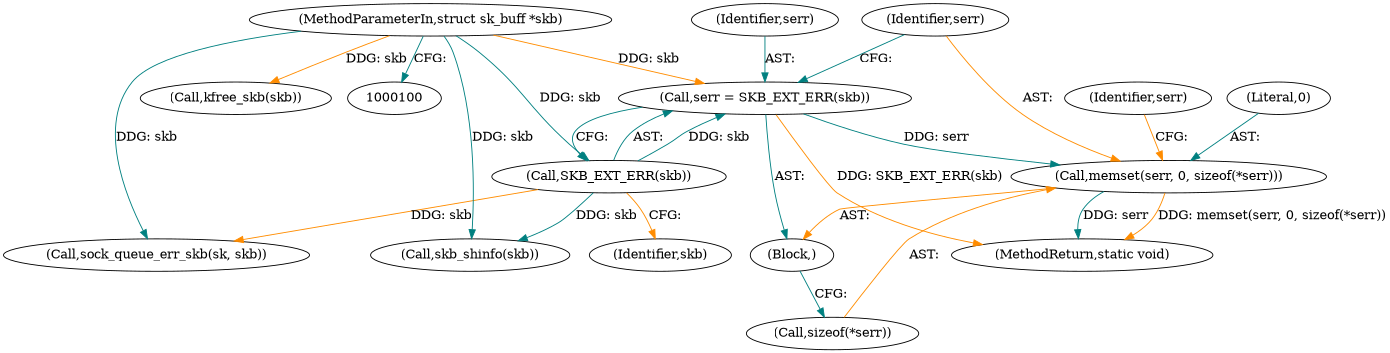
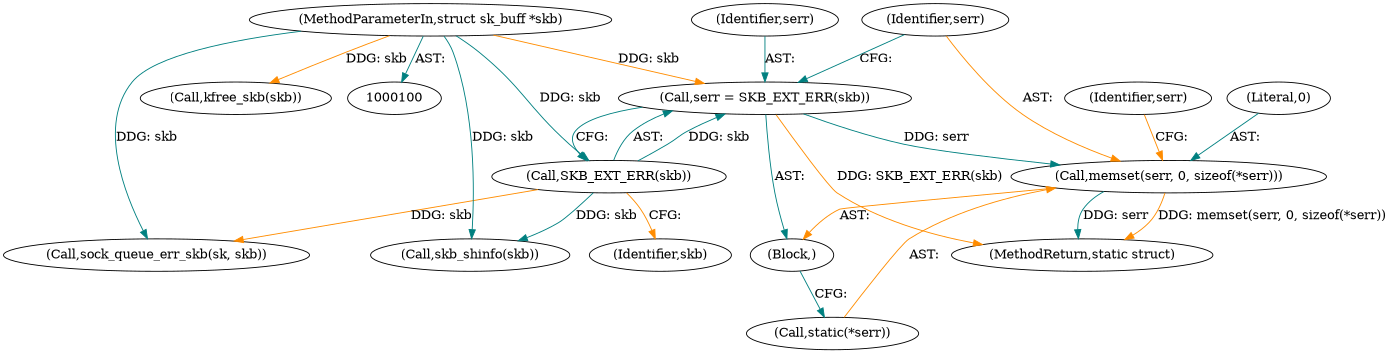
(432, 59) -> (432, 59)
(1082, 255) -> (1082, 255)
(833, 334) -> (833, 334)
